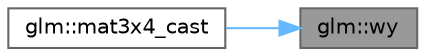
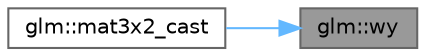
(117, 28) -> (117, 28)
